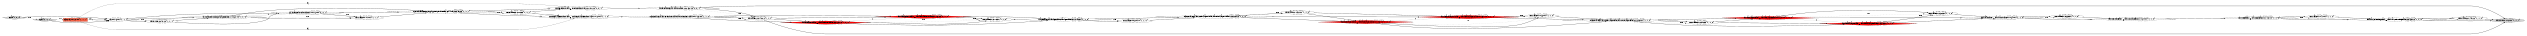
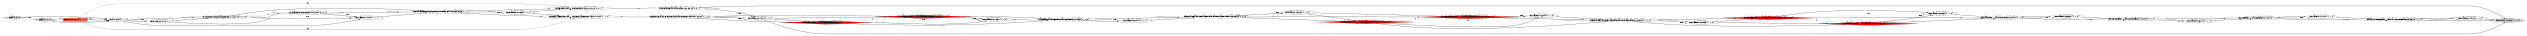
(201, 14) -> (241, 26)
none -> (2199, 21)
